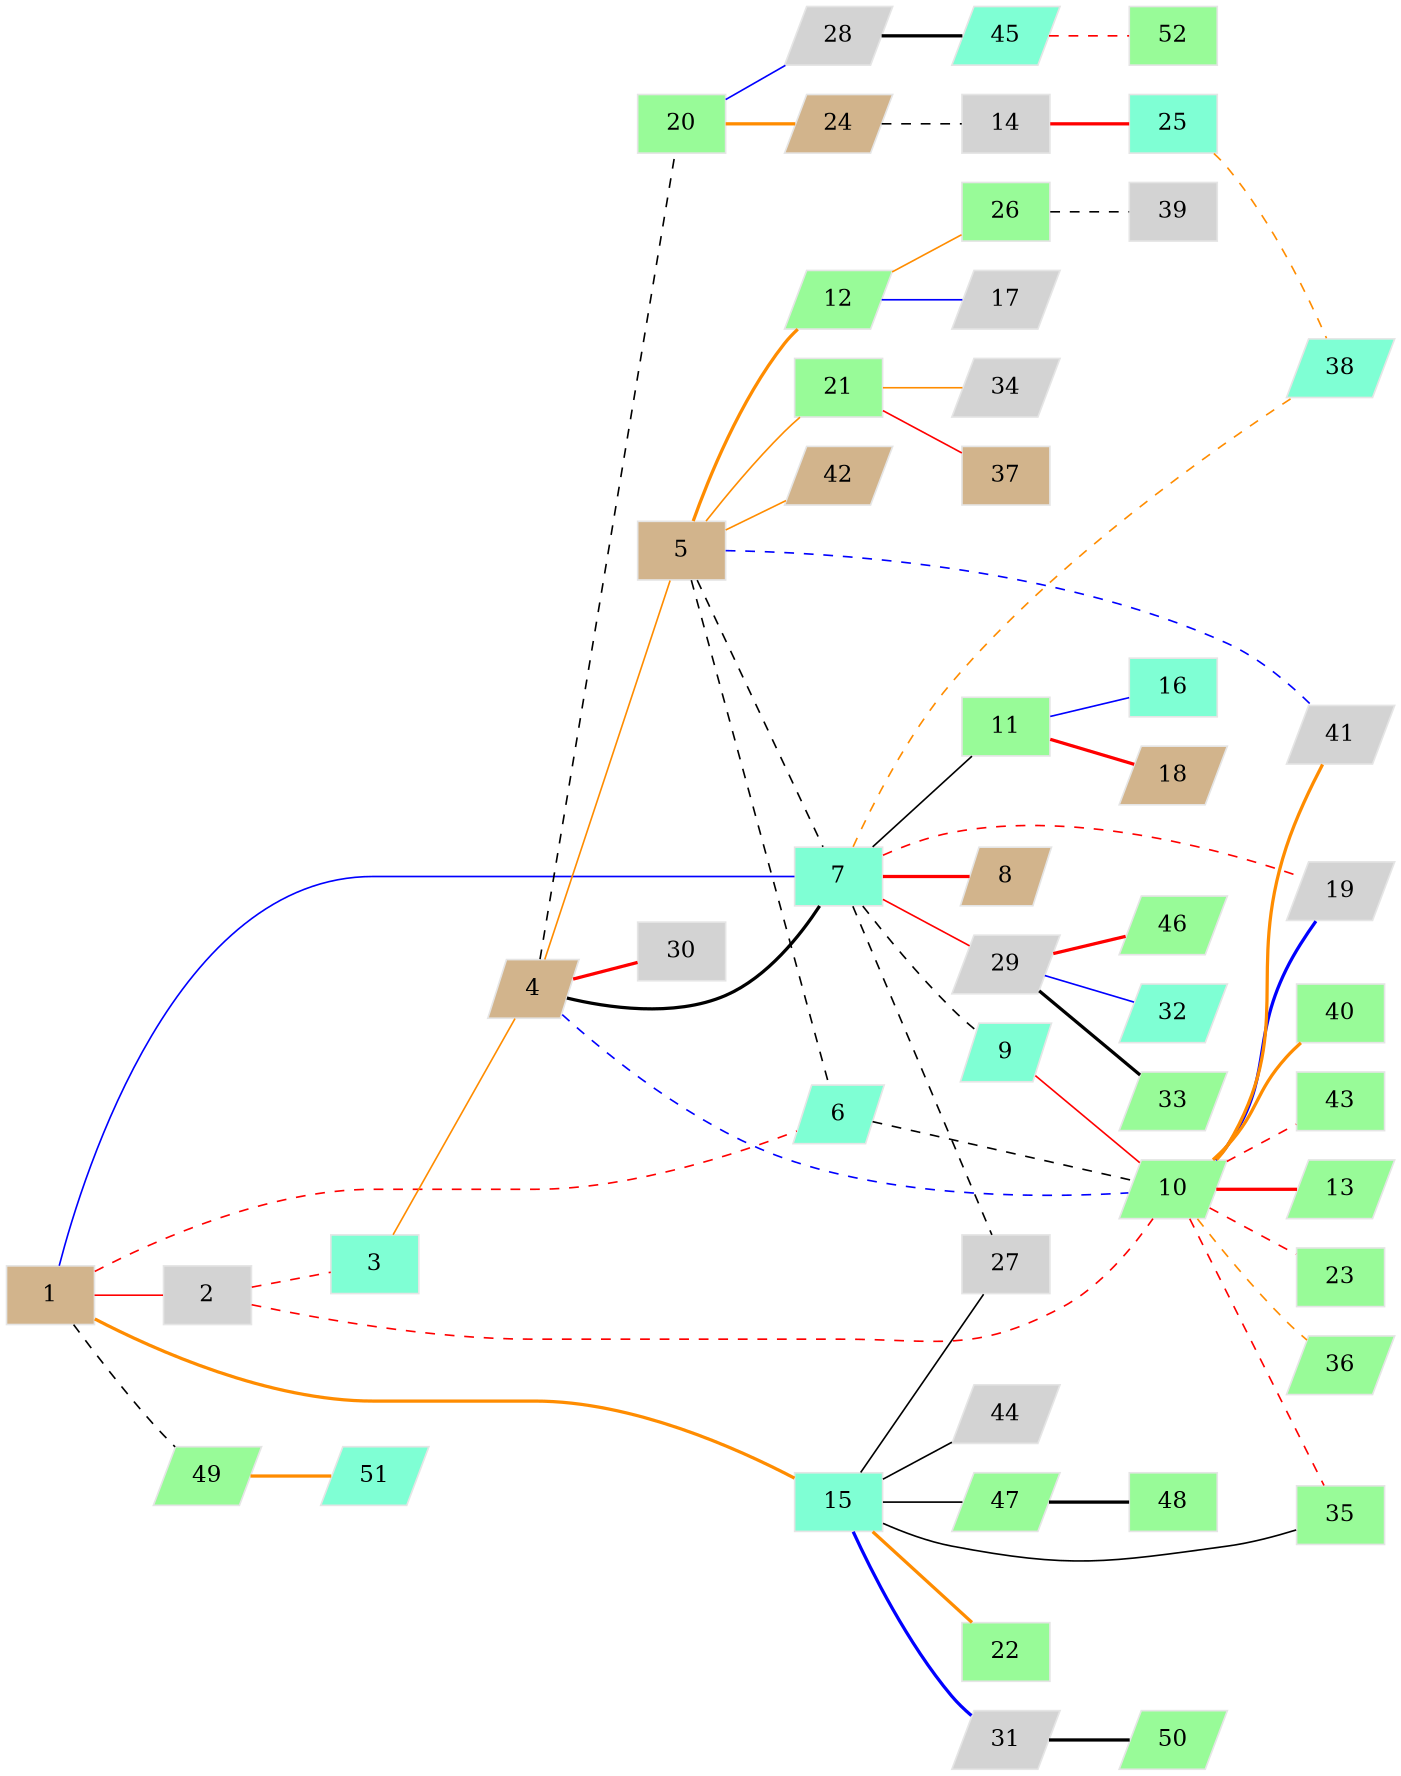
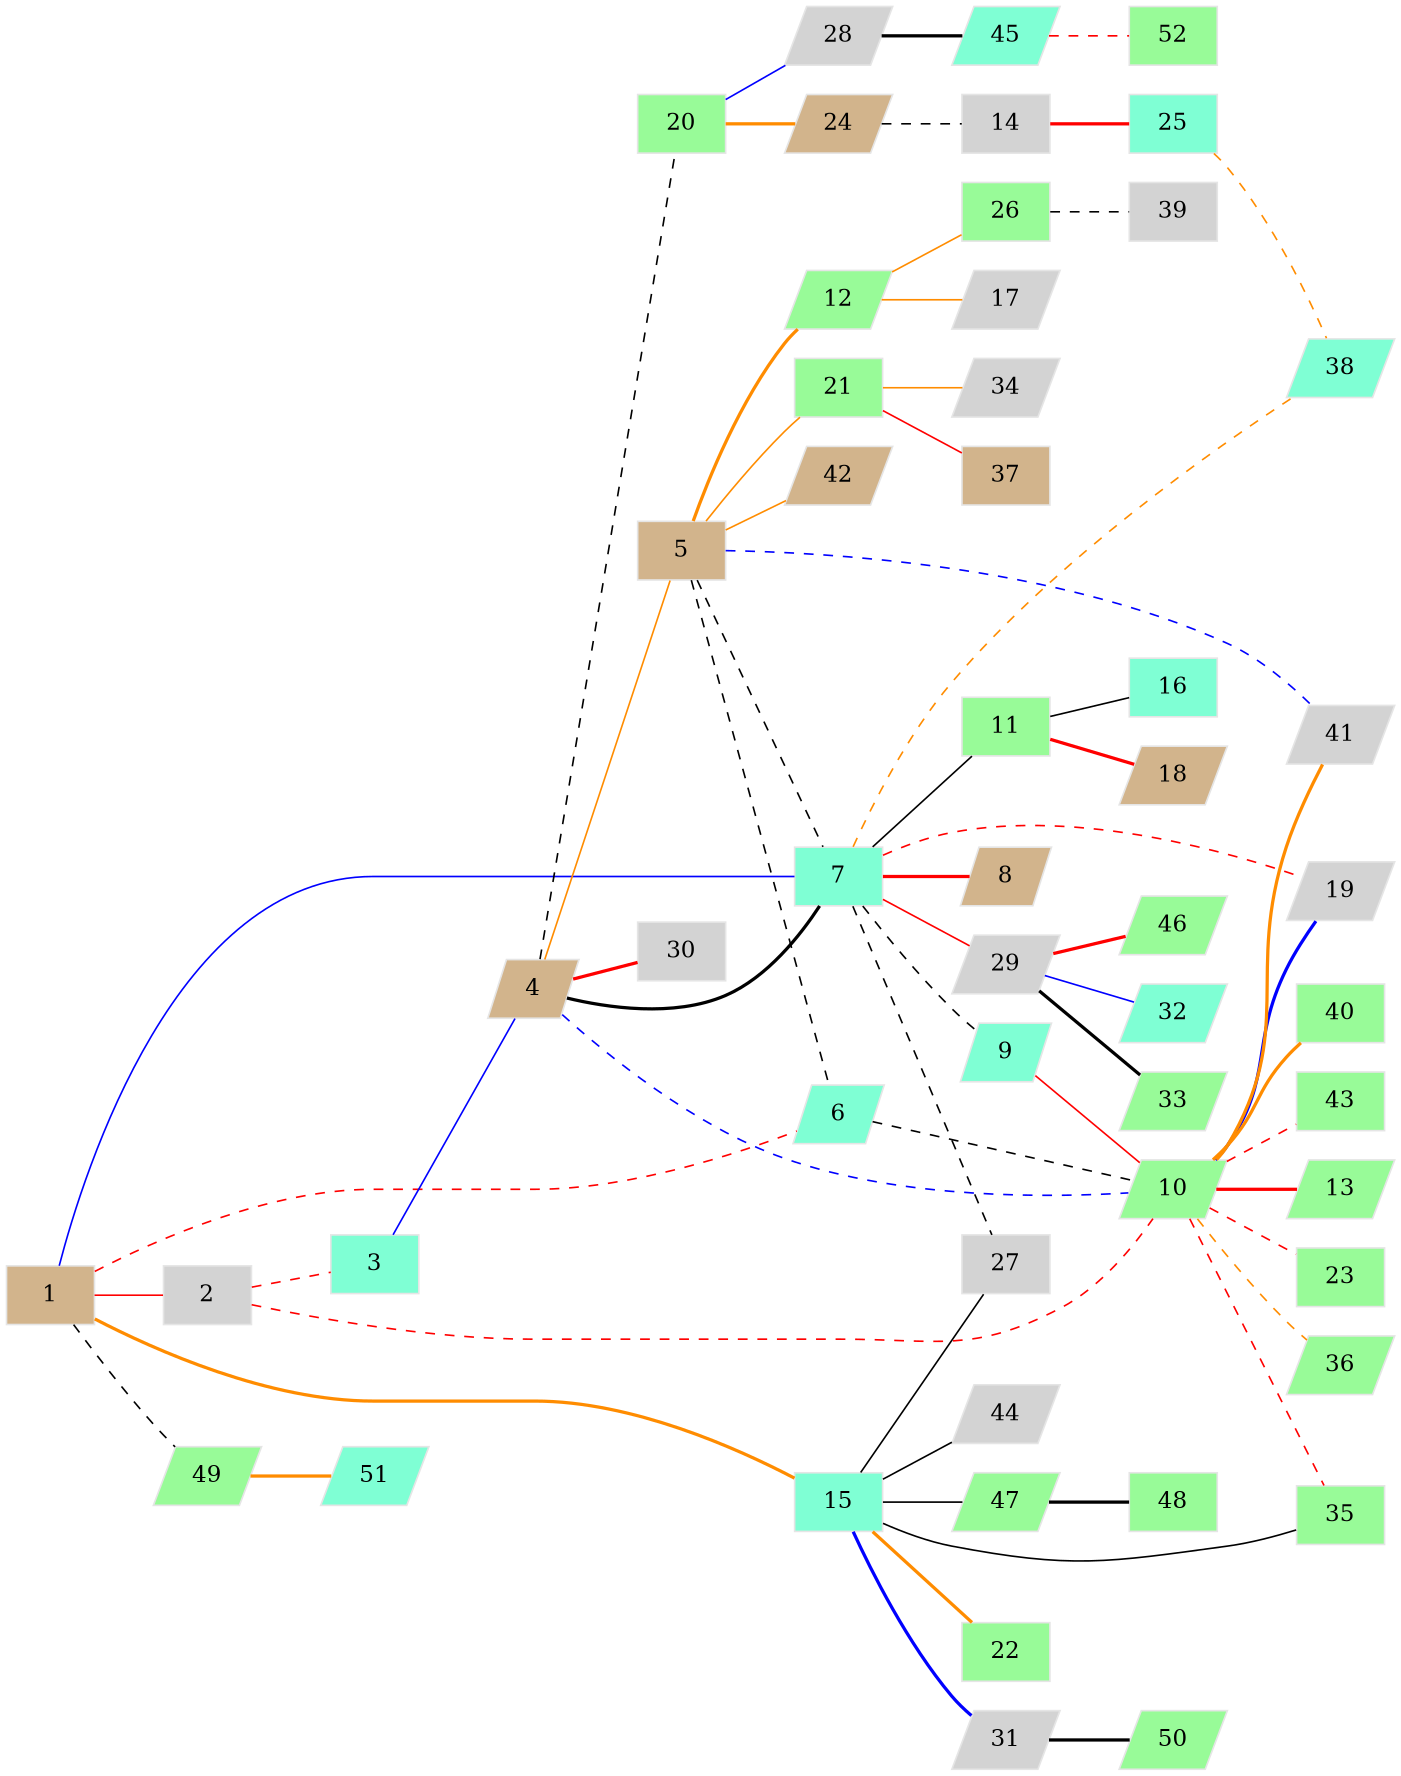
(922, 300) -> (922, 300)
(1090, 707) -> (1090, 707)
(454, 1127) -> (454, 1127)
